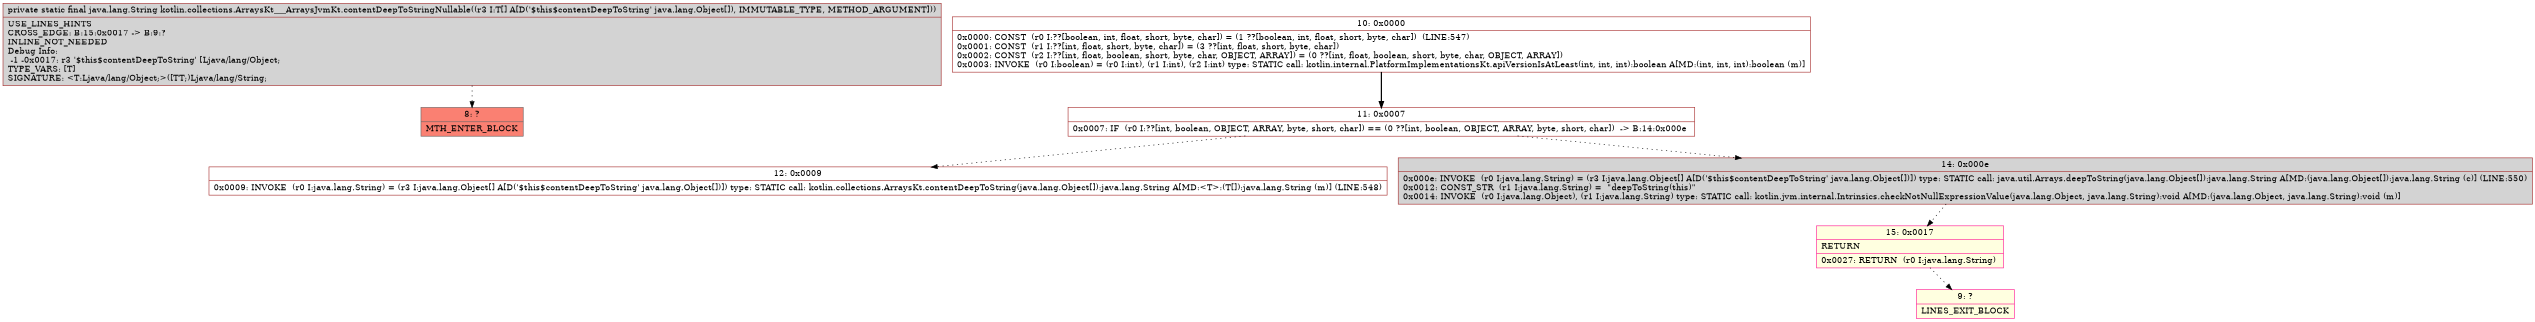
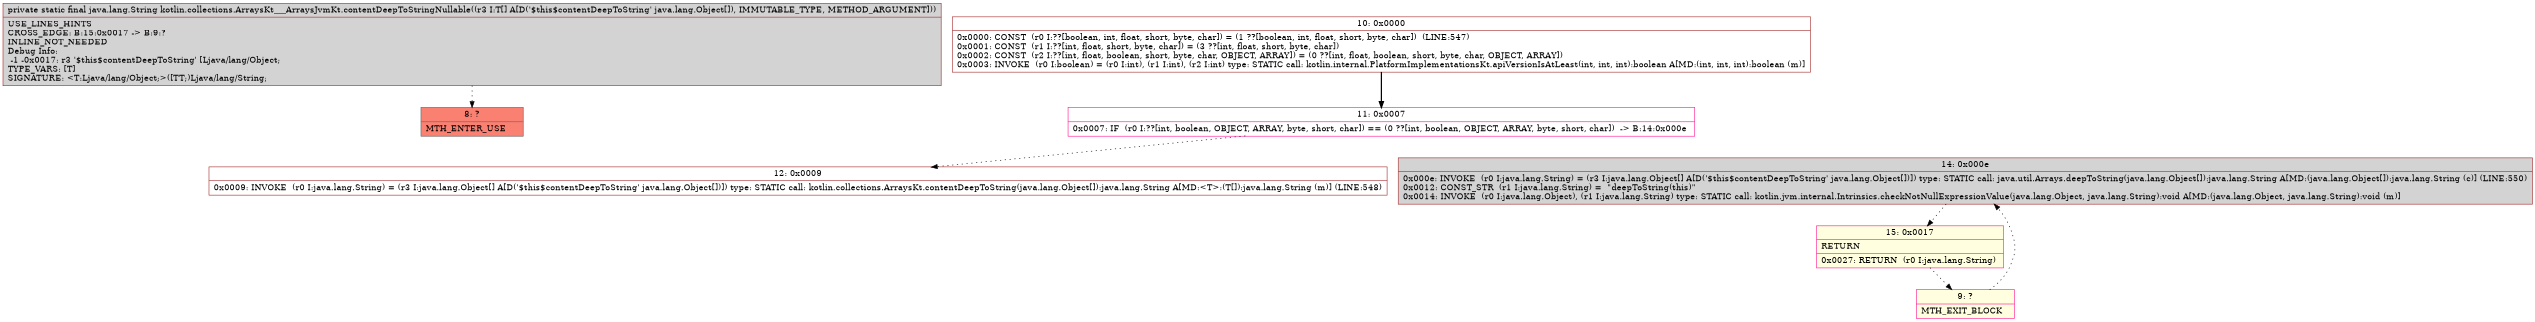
(1381, 122) -> (1381, 122)
(472, 129) -> (466, 129)
(1626, 147) -> (2015, 251)
(1965, 311) -> (1962, 311)
